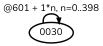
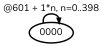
(51, 33) -> (51, 33)
